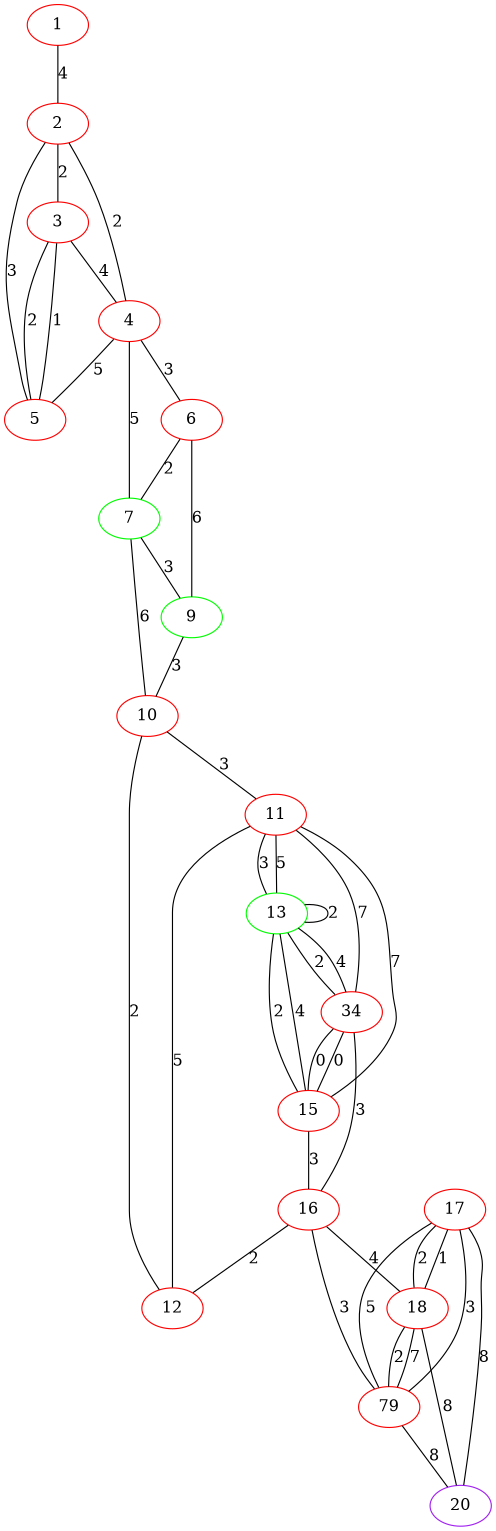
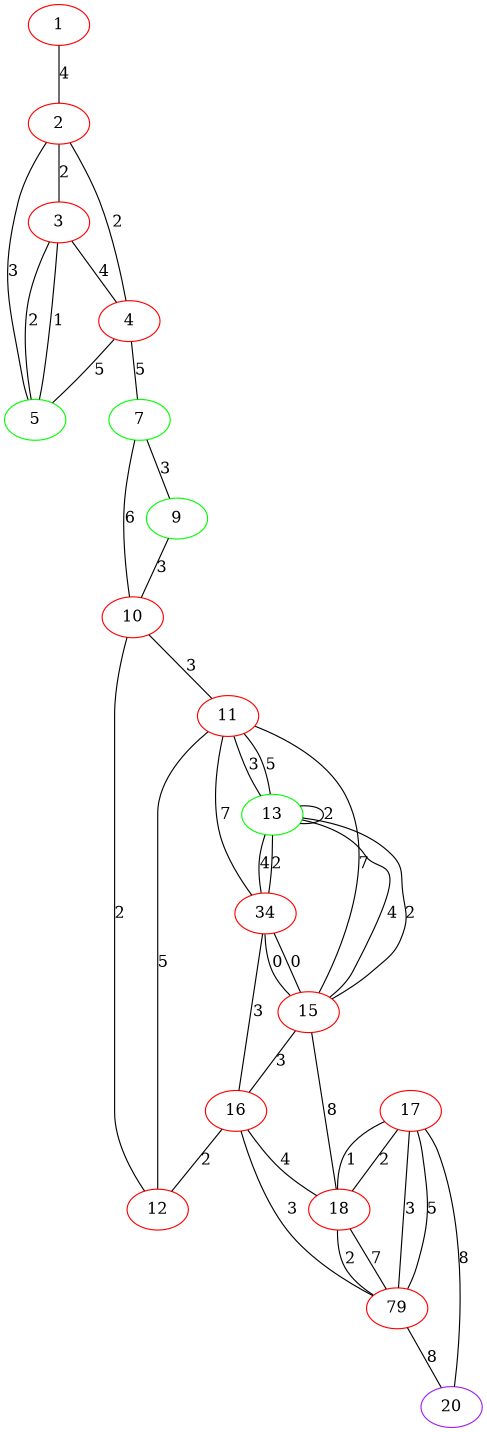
(35, 420) -> (35, 420)
(192, 420) -> none
(439, 1407) -> (324, 1111)
